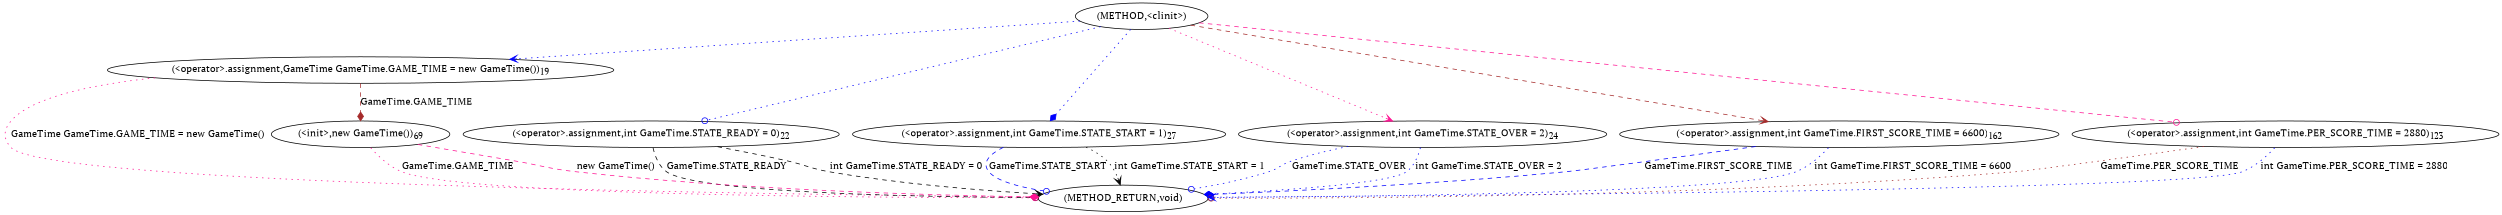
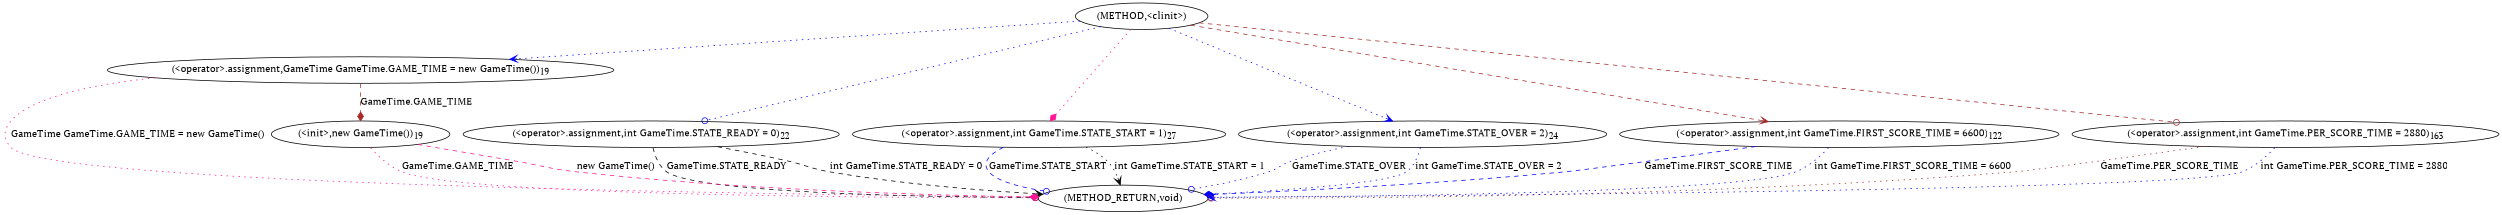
(1094, 72) -> (1094, 72)
(1686, 72) -> (1686, 72)
(1277, 73) -> (1277, 73)
(418, 133) -> (418, 133)
(1995, 133) -> (1995, 133)
(2437, 133) -> (2437, 133)
